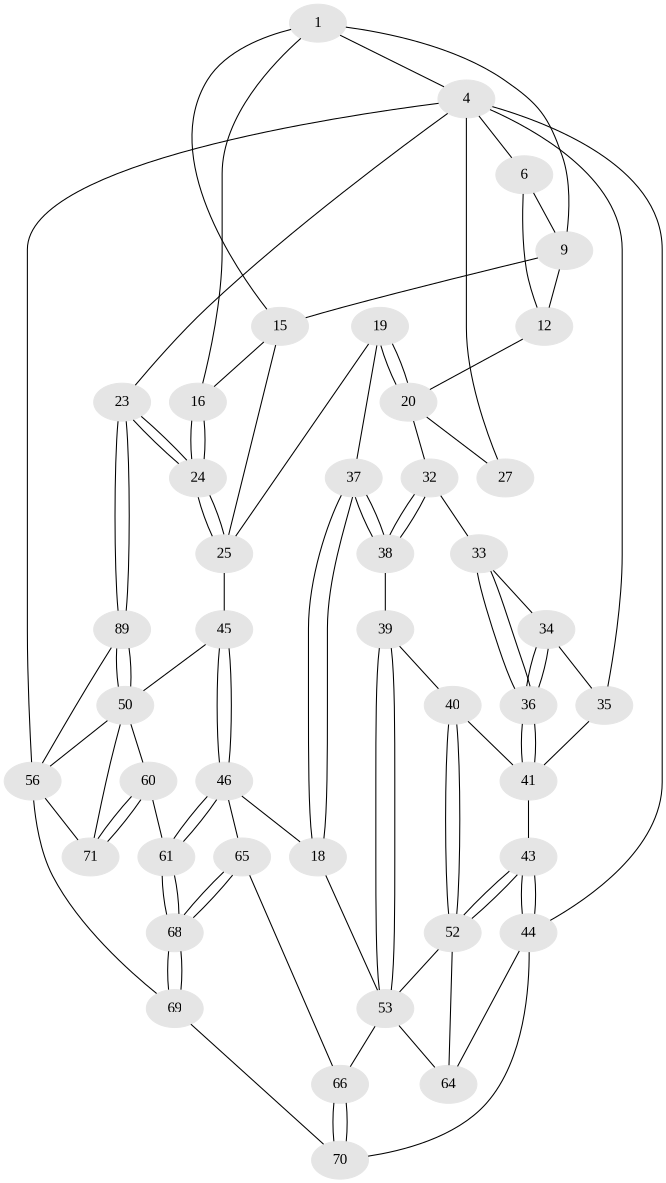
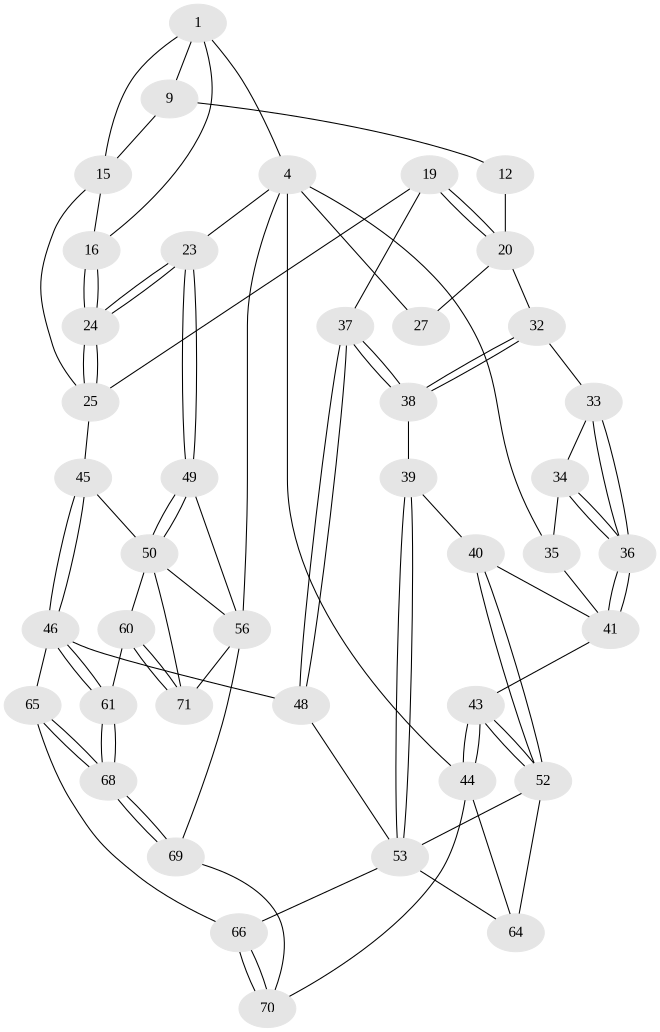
(524, 175) -> none
(122, 630) -> (190, 478)
(318, 857) -> (301, 705)
